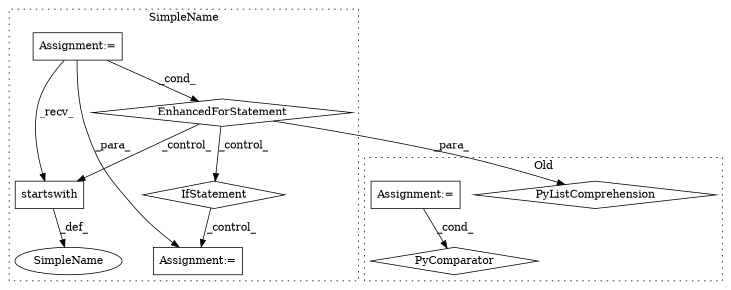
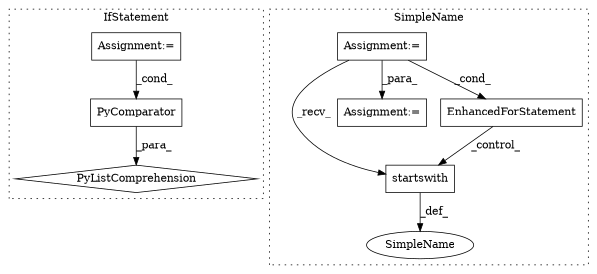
(222, 113) -> (511, 113)
(416, 147) -> (136, 142)
(543, 166) -> (136, 18)
(214, 195) -> none
(454, 261) -> (136, 113)
